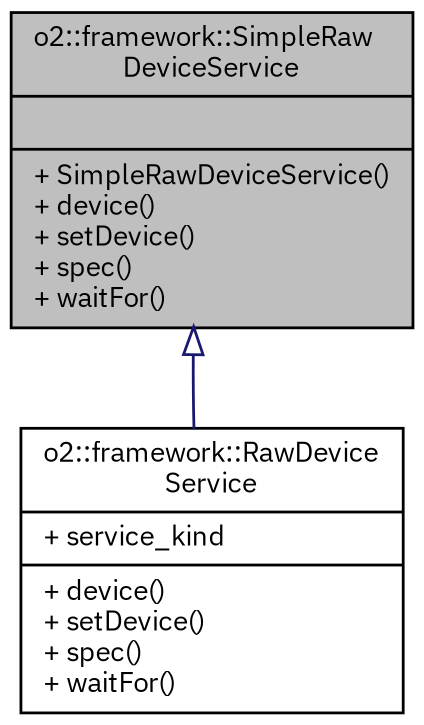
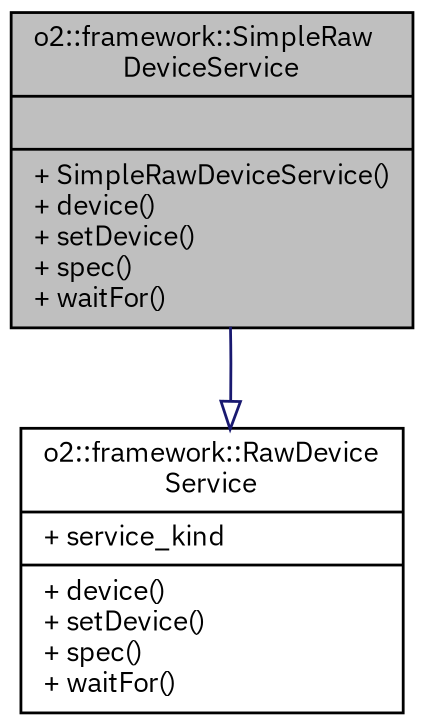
(193, 392) -> (231, 364)
